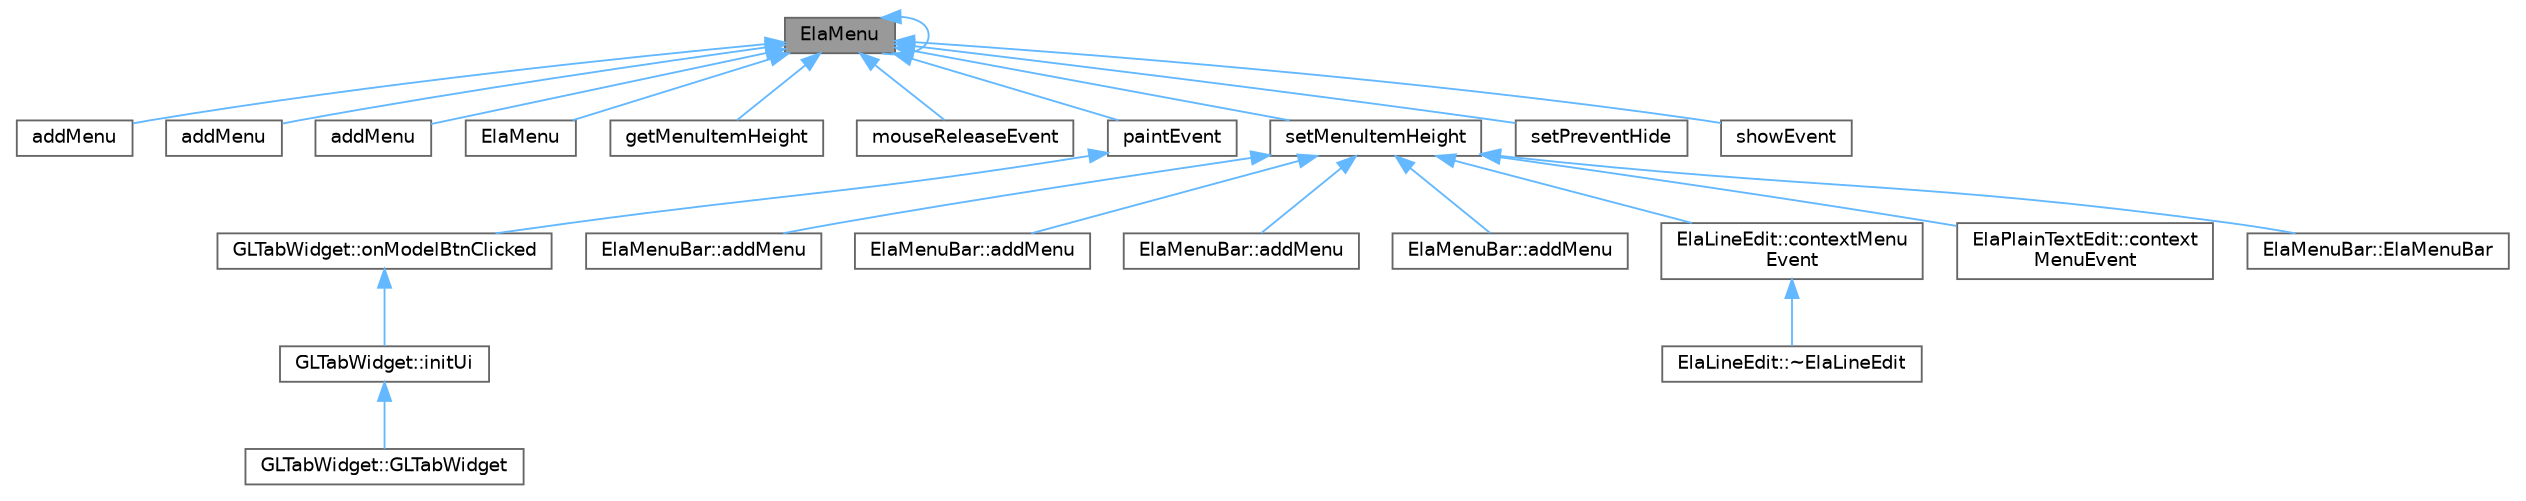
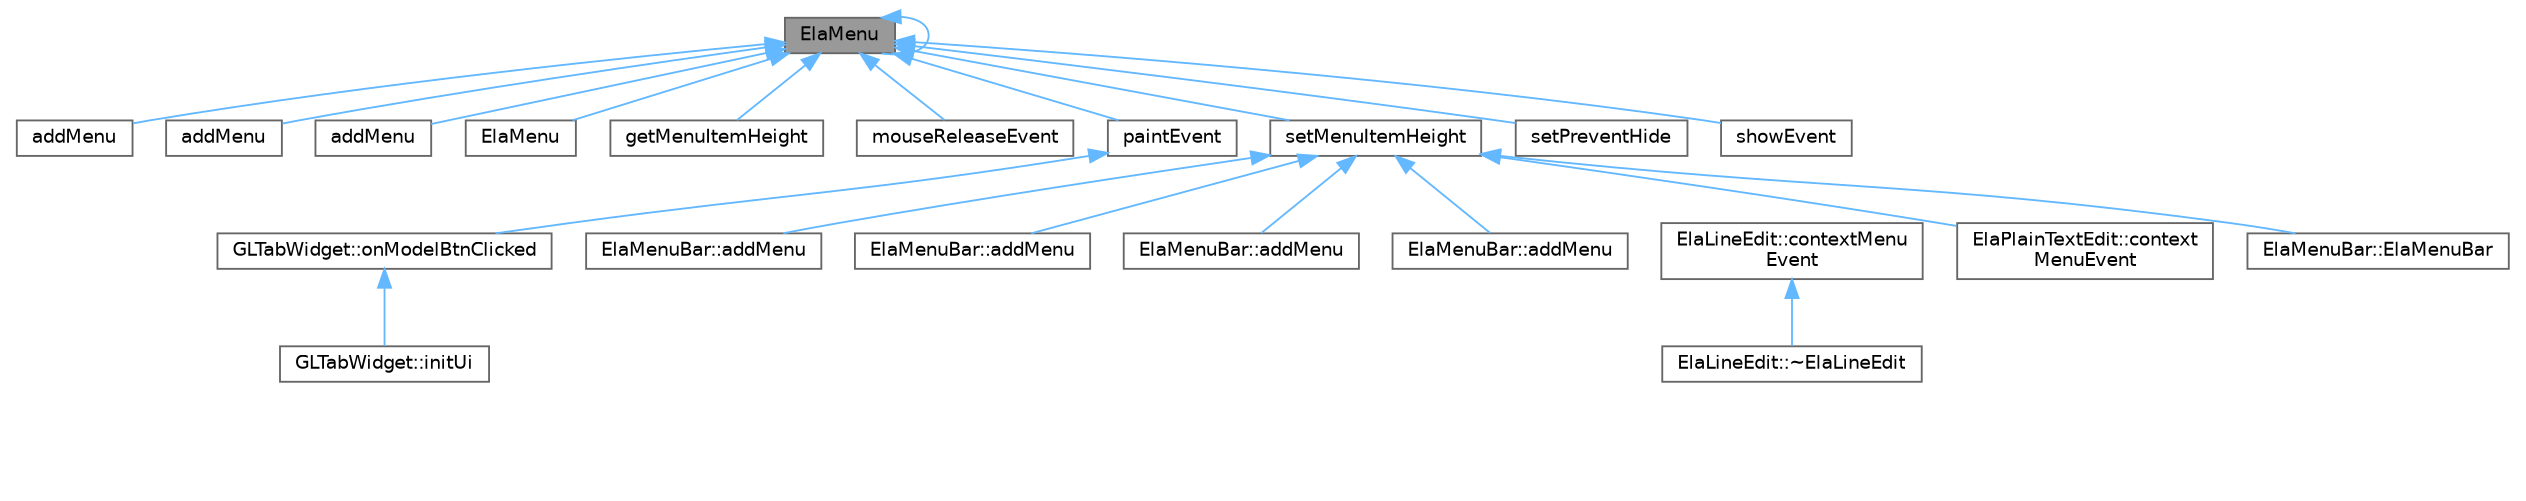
(1573, 192) -> none
(385, 467) -> none
